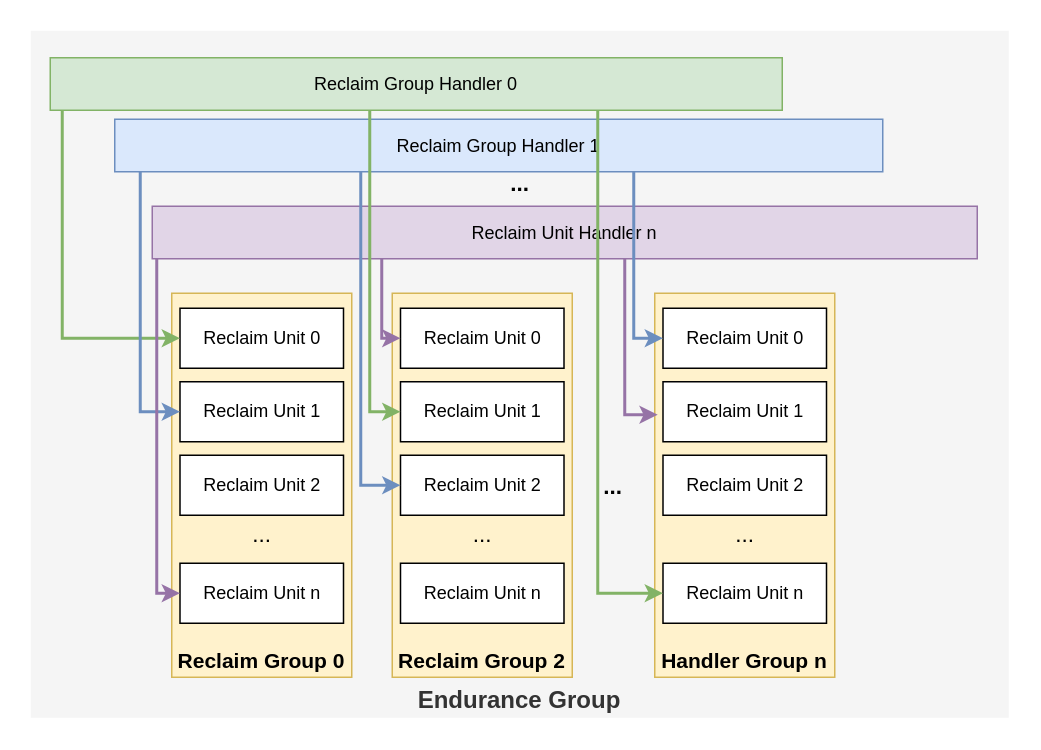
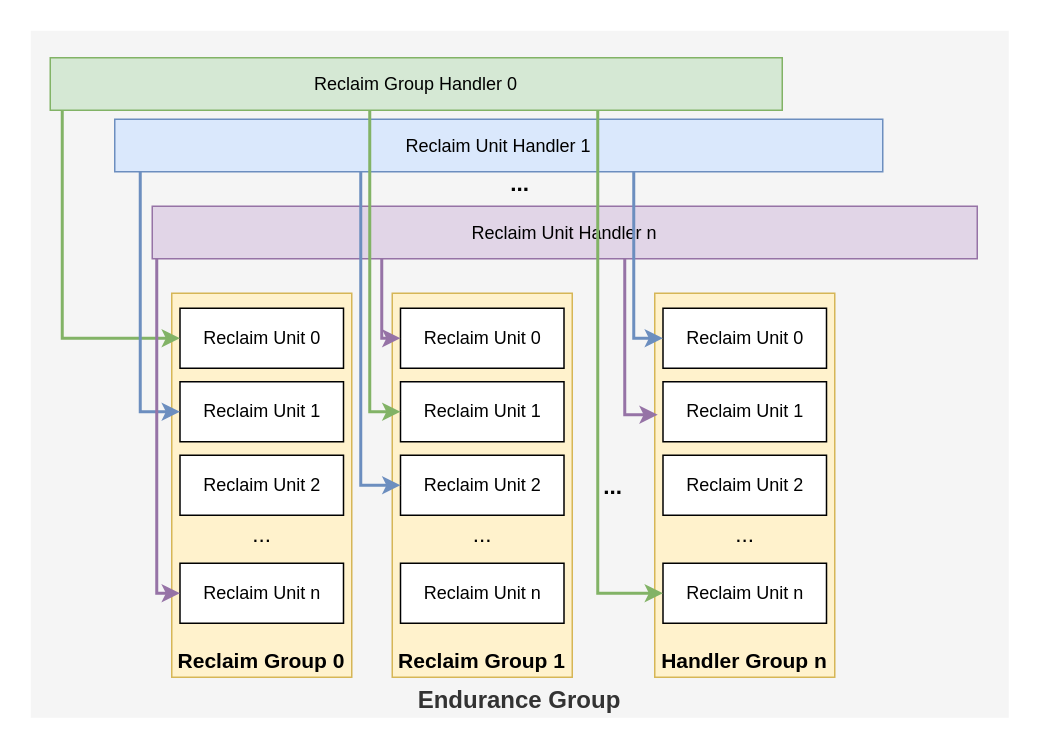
(499, 146) -> (499, 146)
(482, 662) -> (482, 662)
